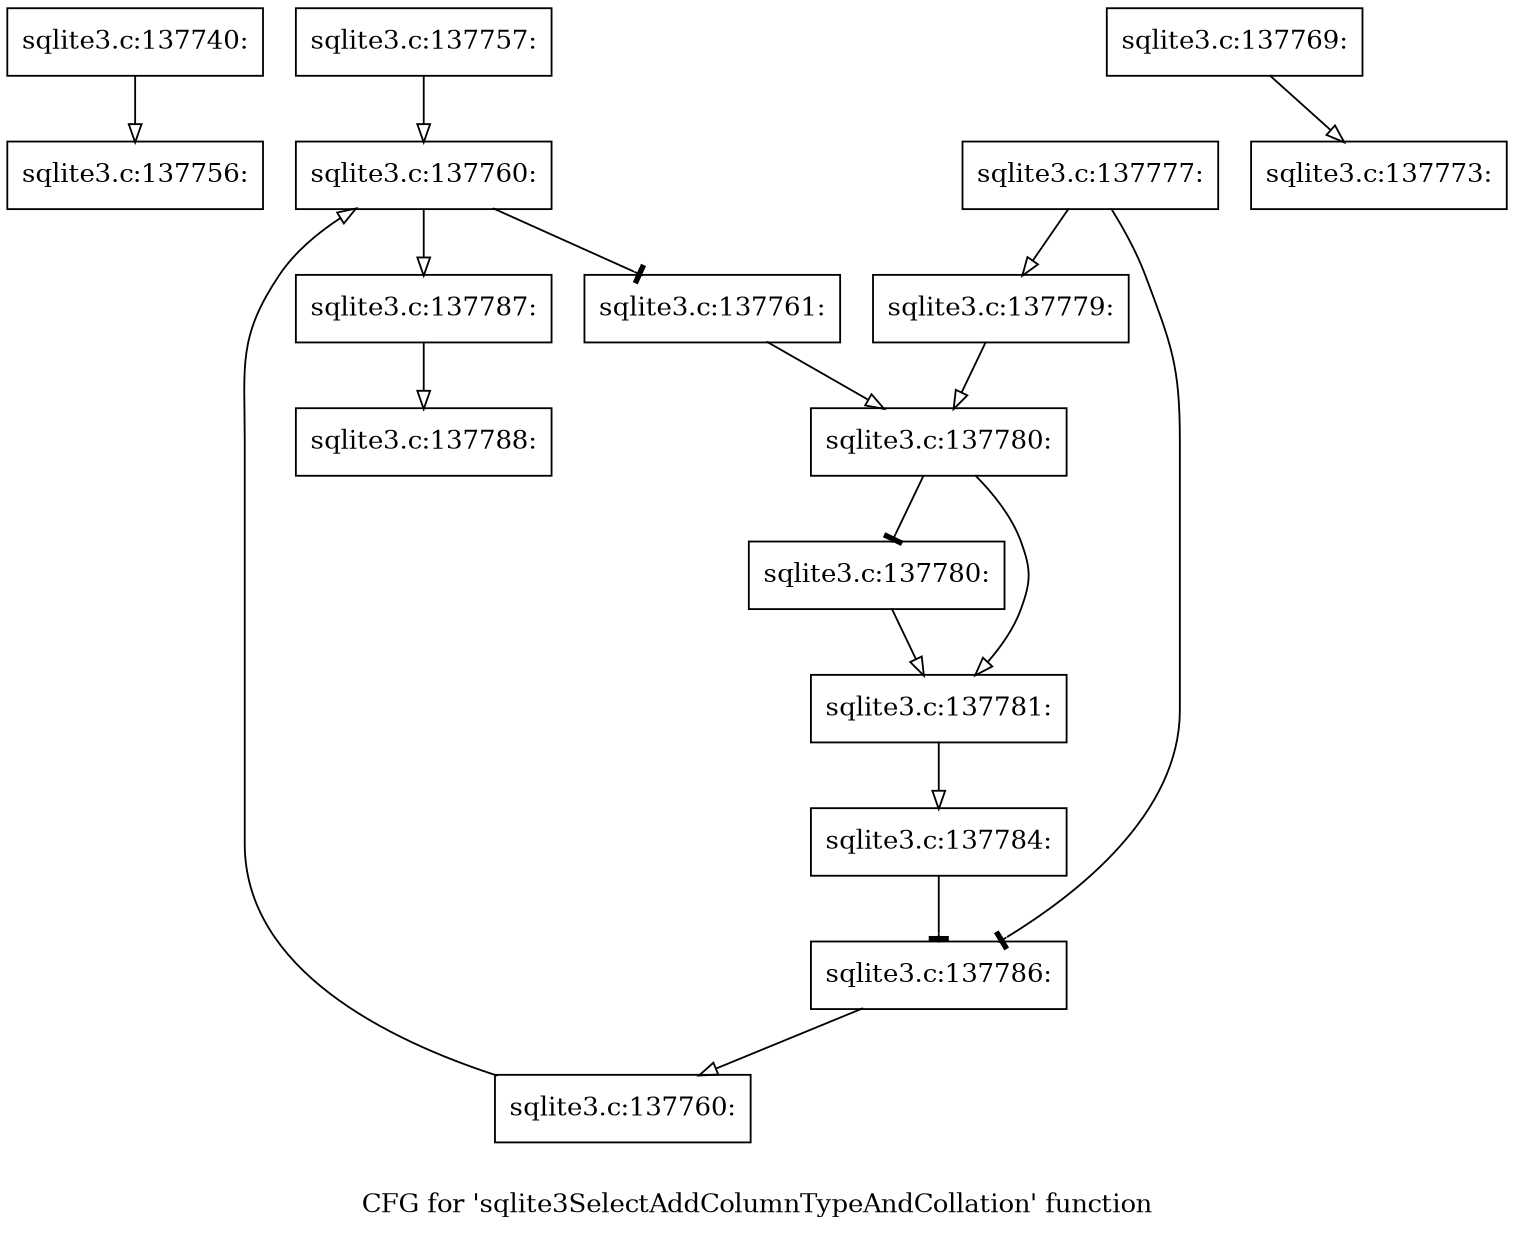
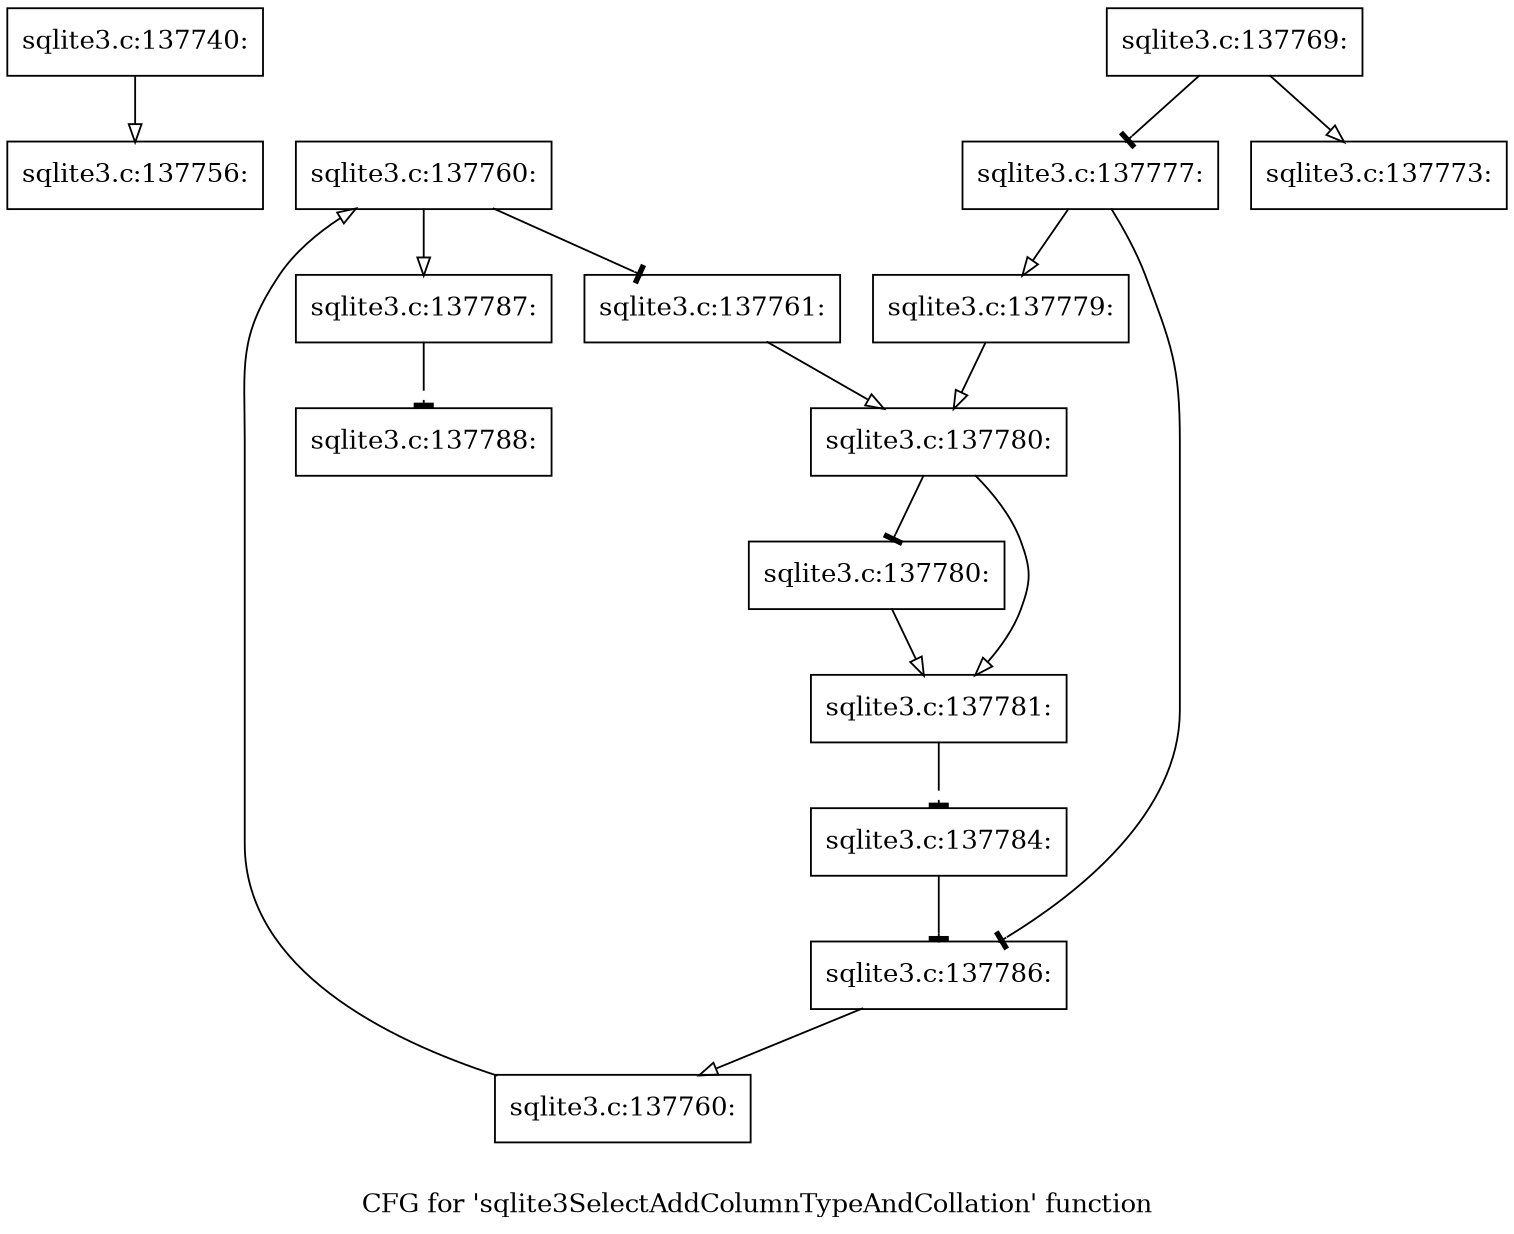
(424, 42) -> none
none -> (1166, 106)
(424, 366) -> (424, 366)
(939, 766) -> (939, 766)
